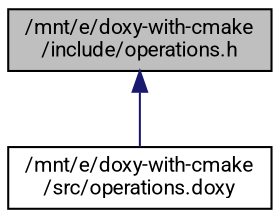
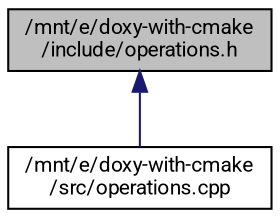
(140, 178) -> (140, 178)
